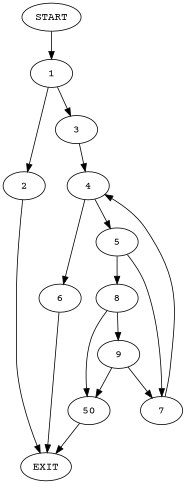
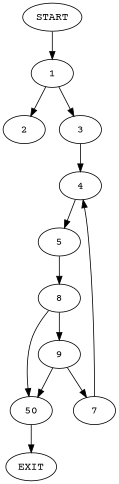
(60, 298) -> none
(155, 319) -> none
(16, 324) -> none
